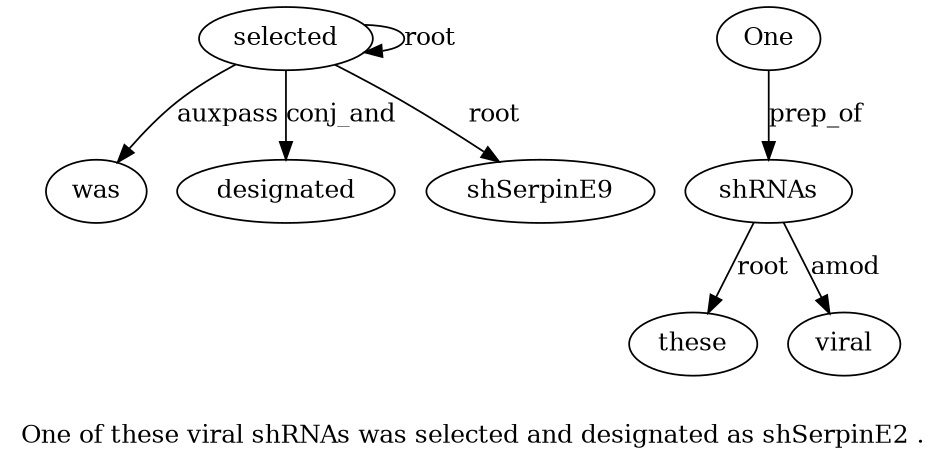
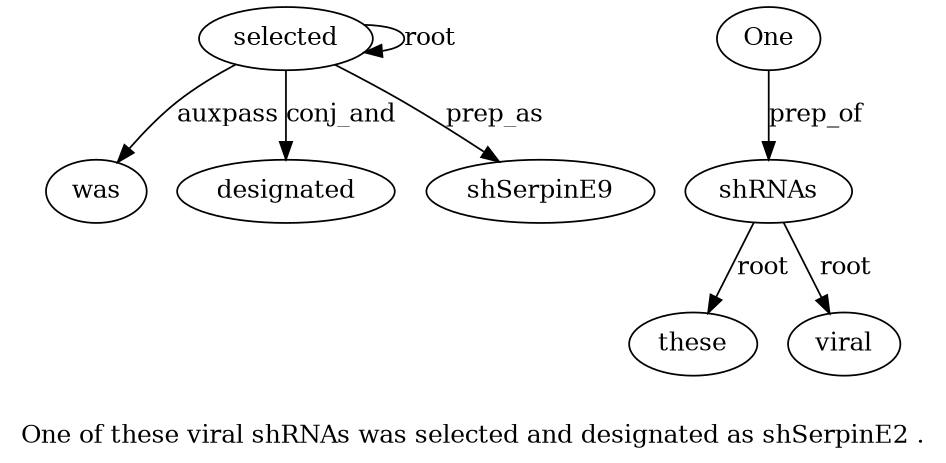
(495, 115) -> (495, 115)
(846, 268) -> (846, 268)
